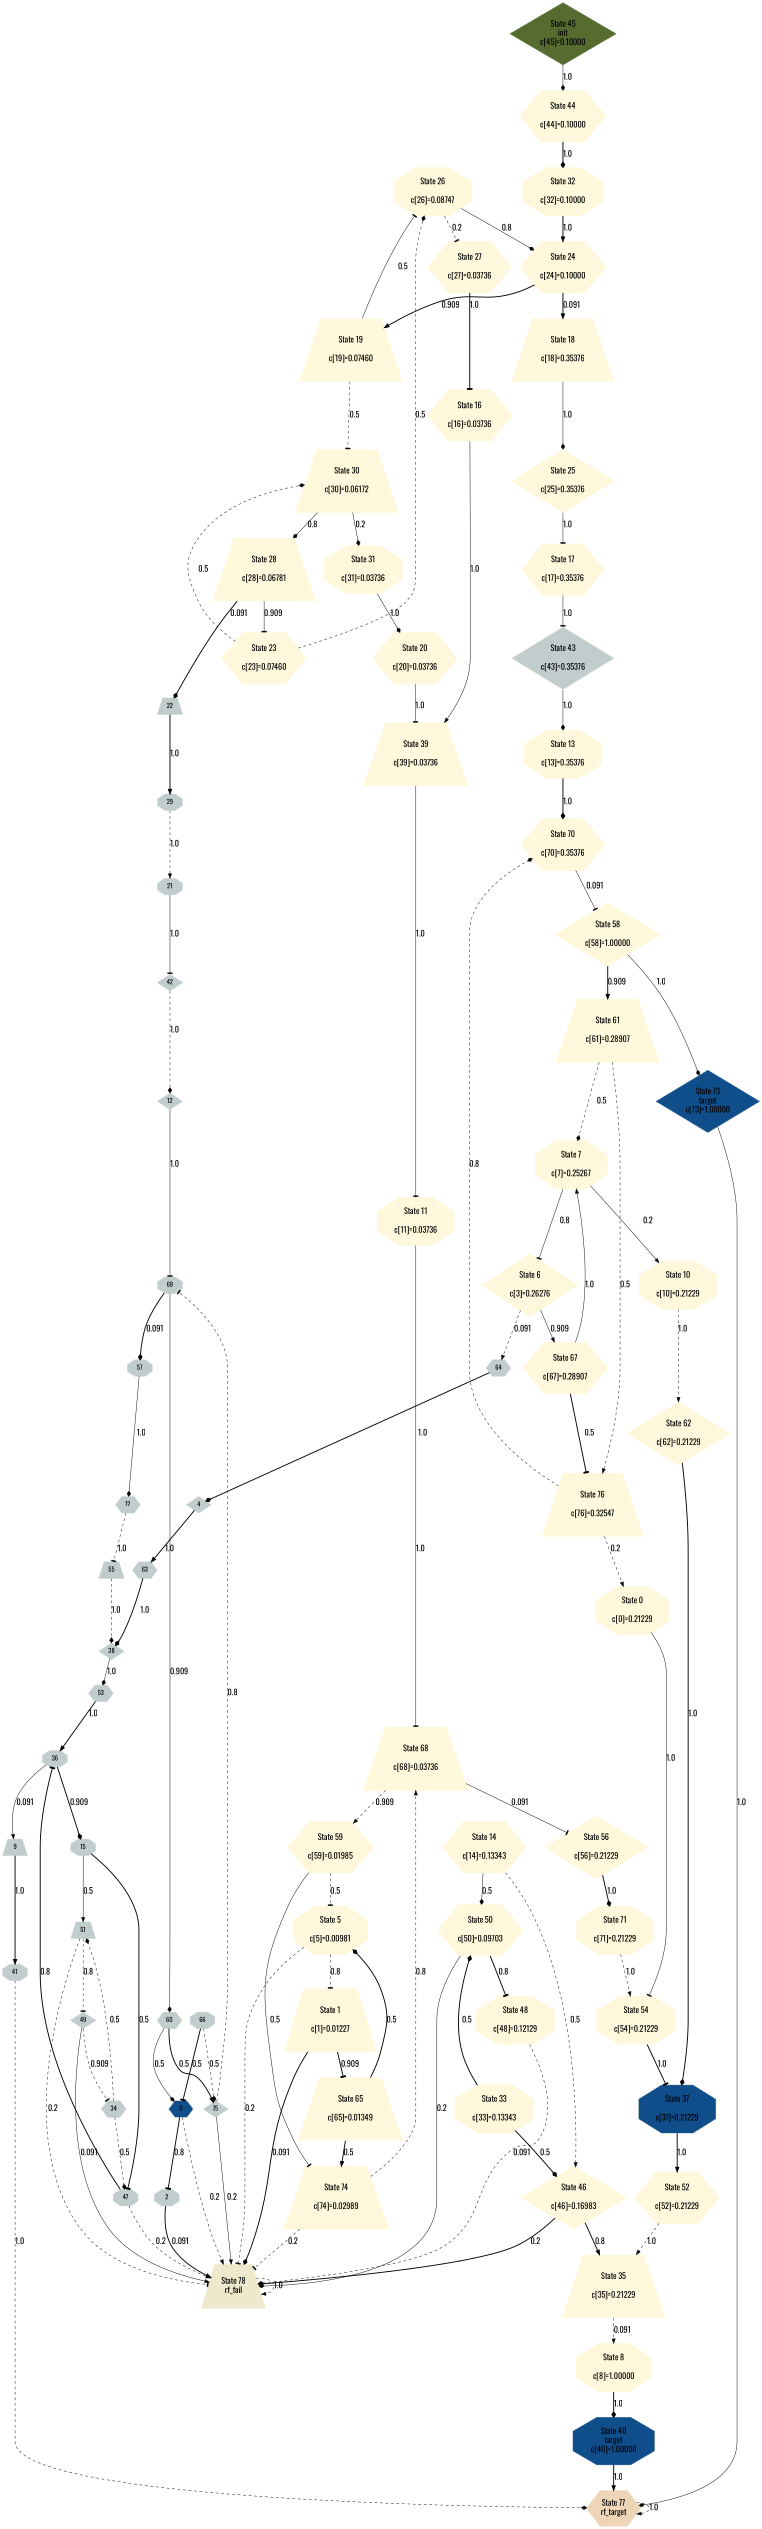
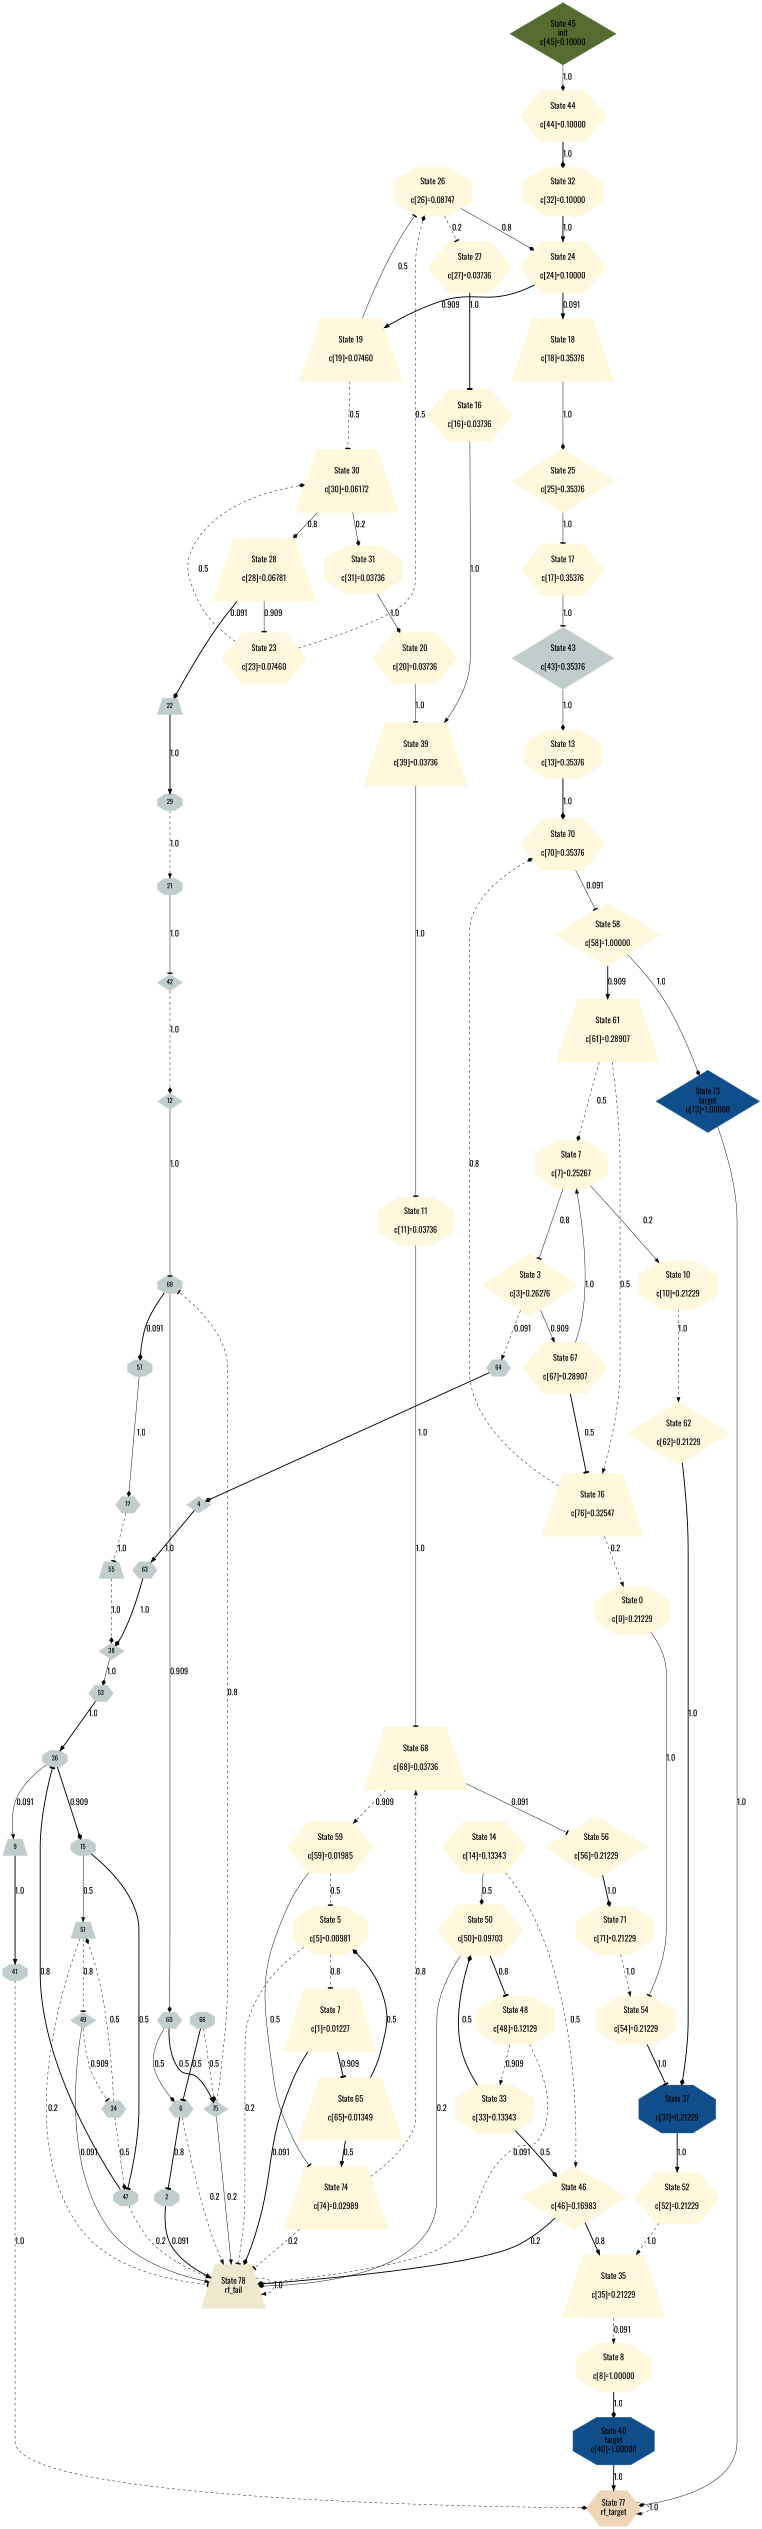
(530, 1285) -> (530, 1285)
(330, 2020) -> (330, 2020)
none -> (505, 2062)
(181, 2109) -> (181, 2109)
